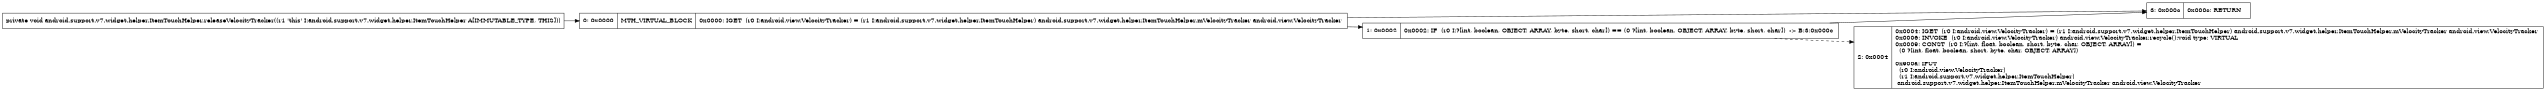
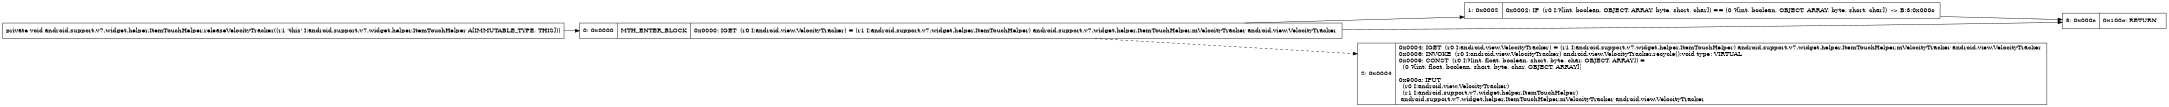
(2217, 10) -> (2133, 21)
(657, 21) -> (654, 31)
(1812, 40) -> (1224, 46)
